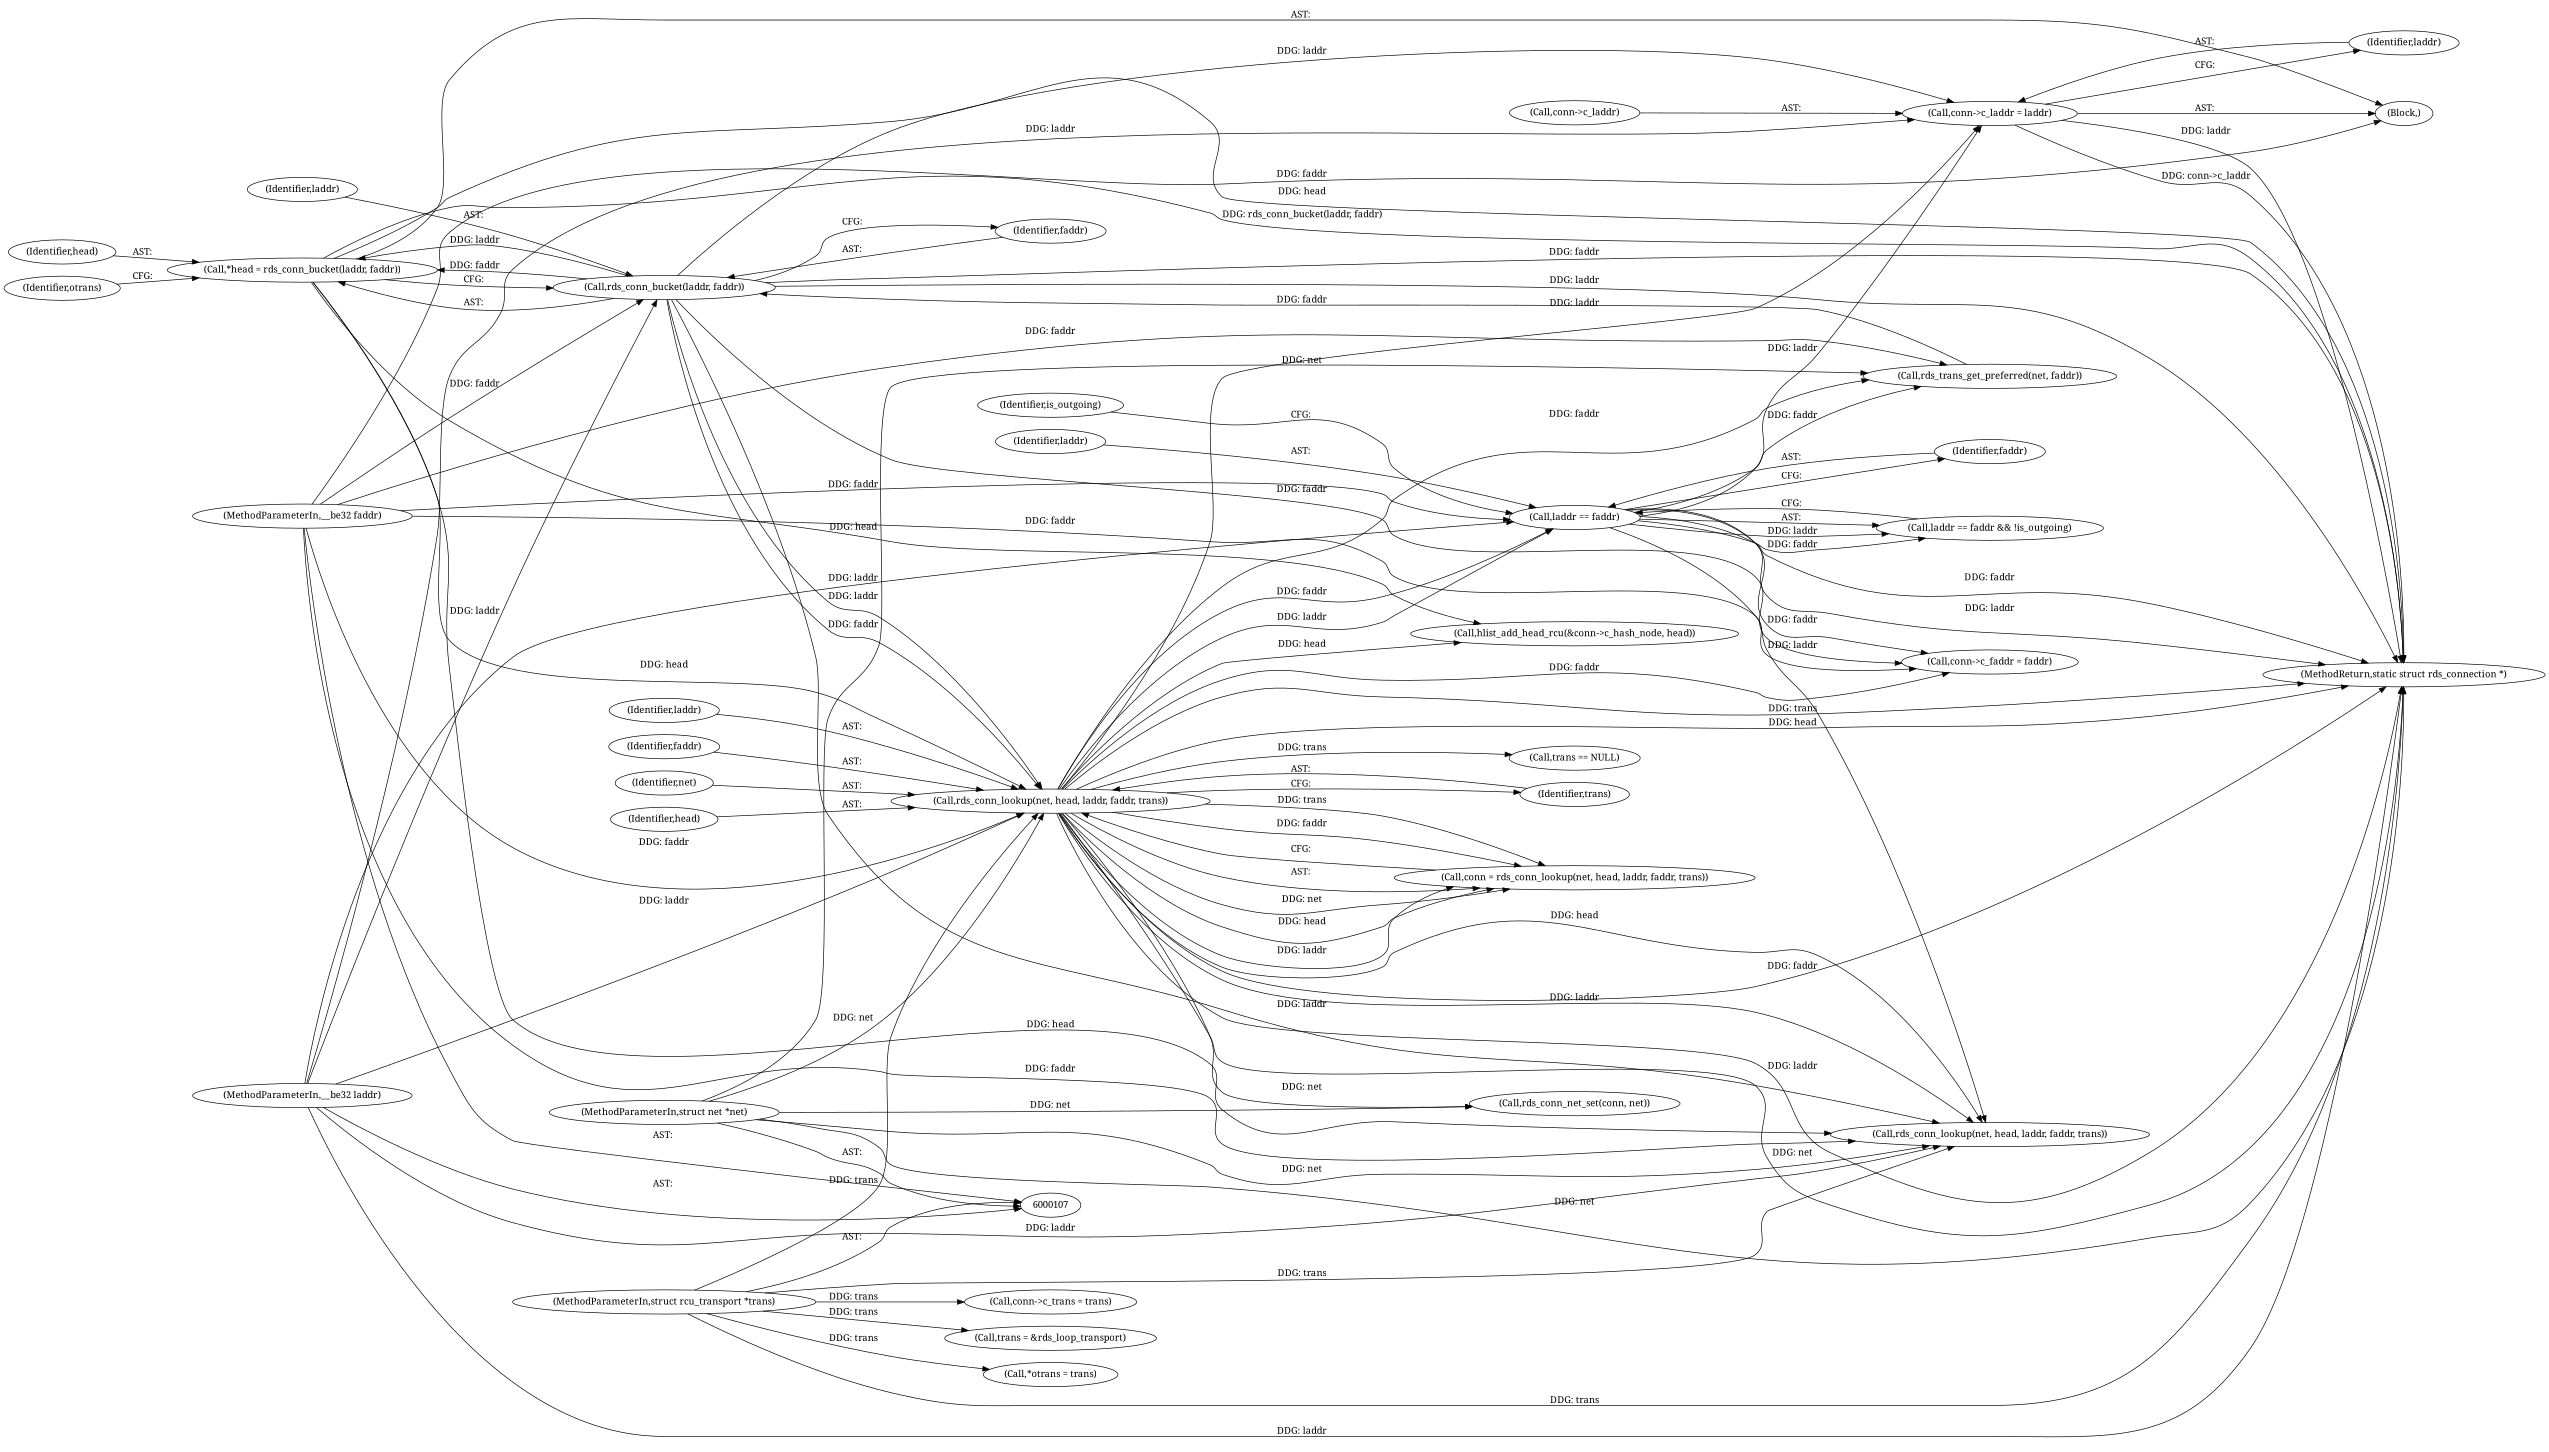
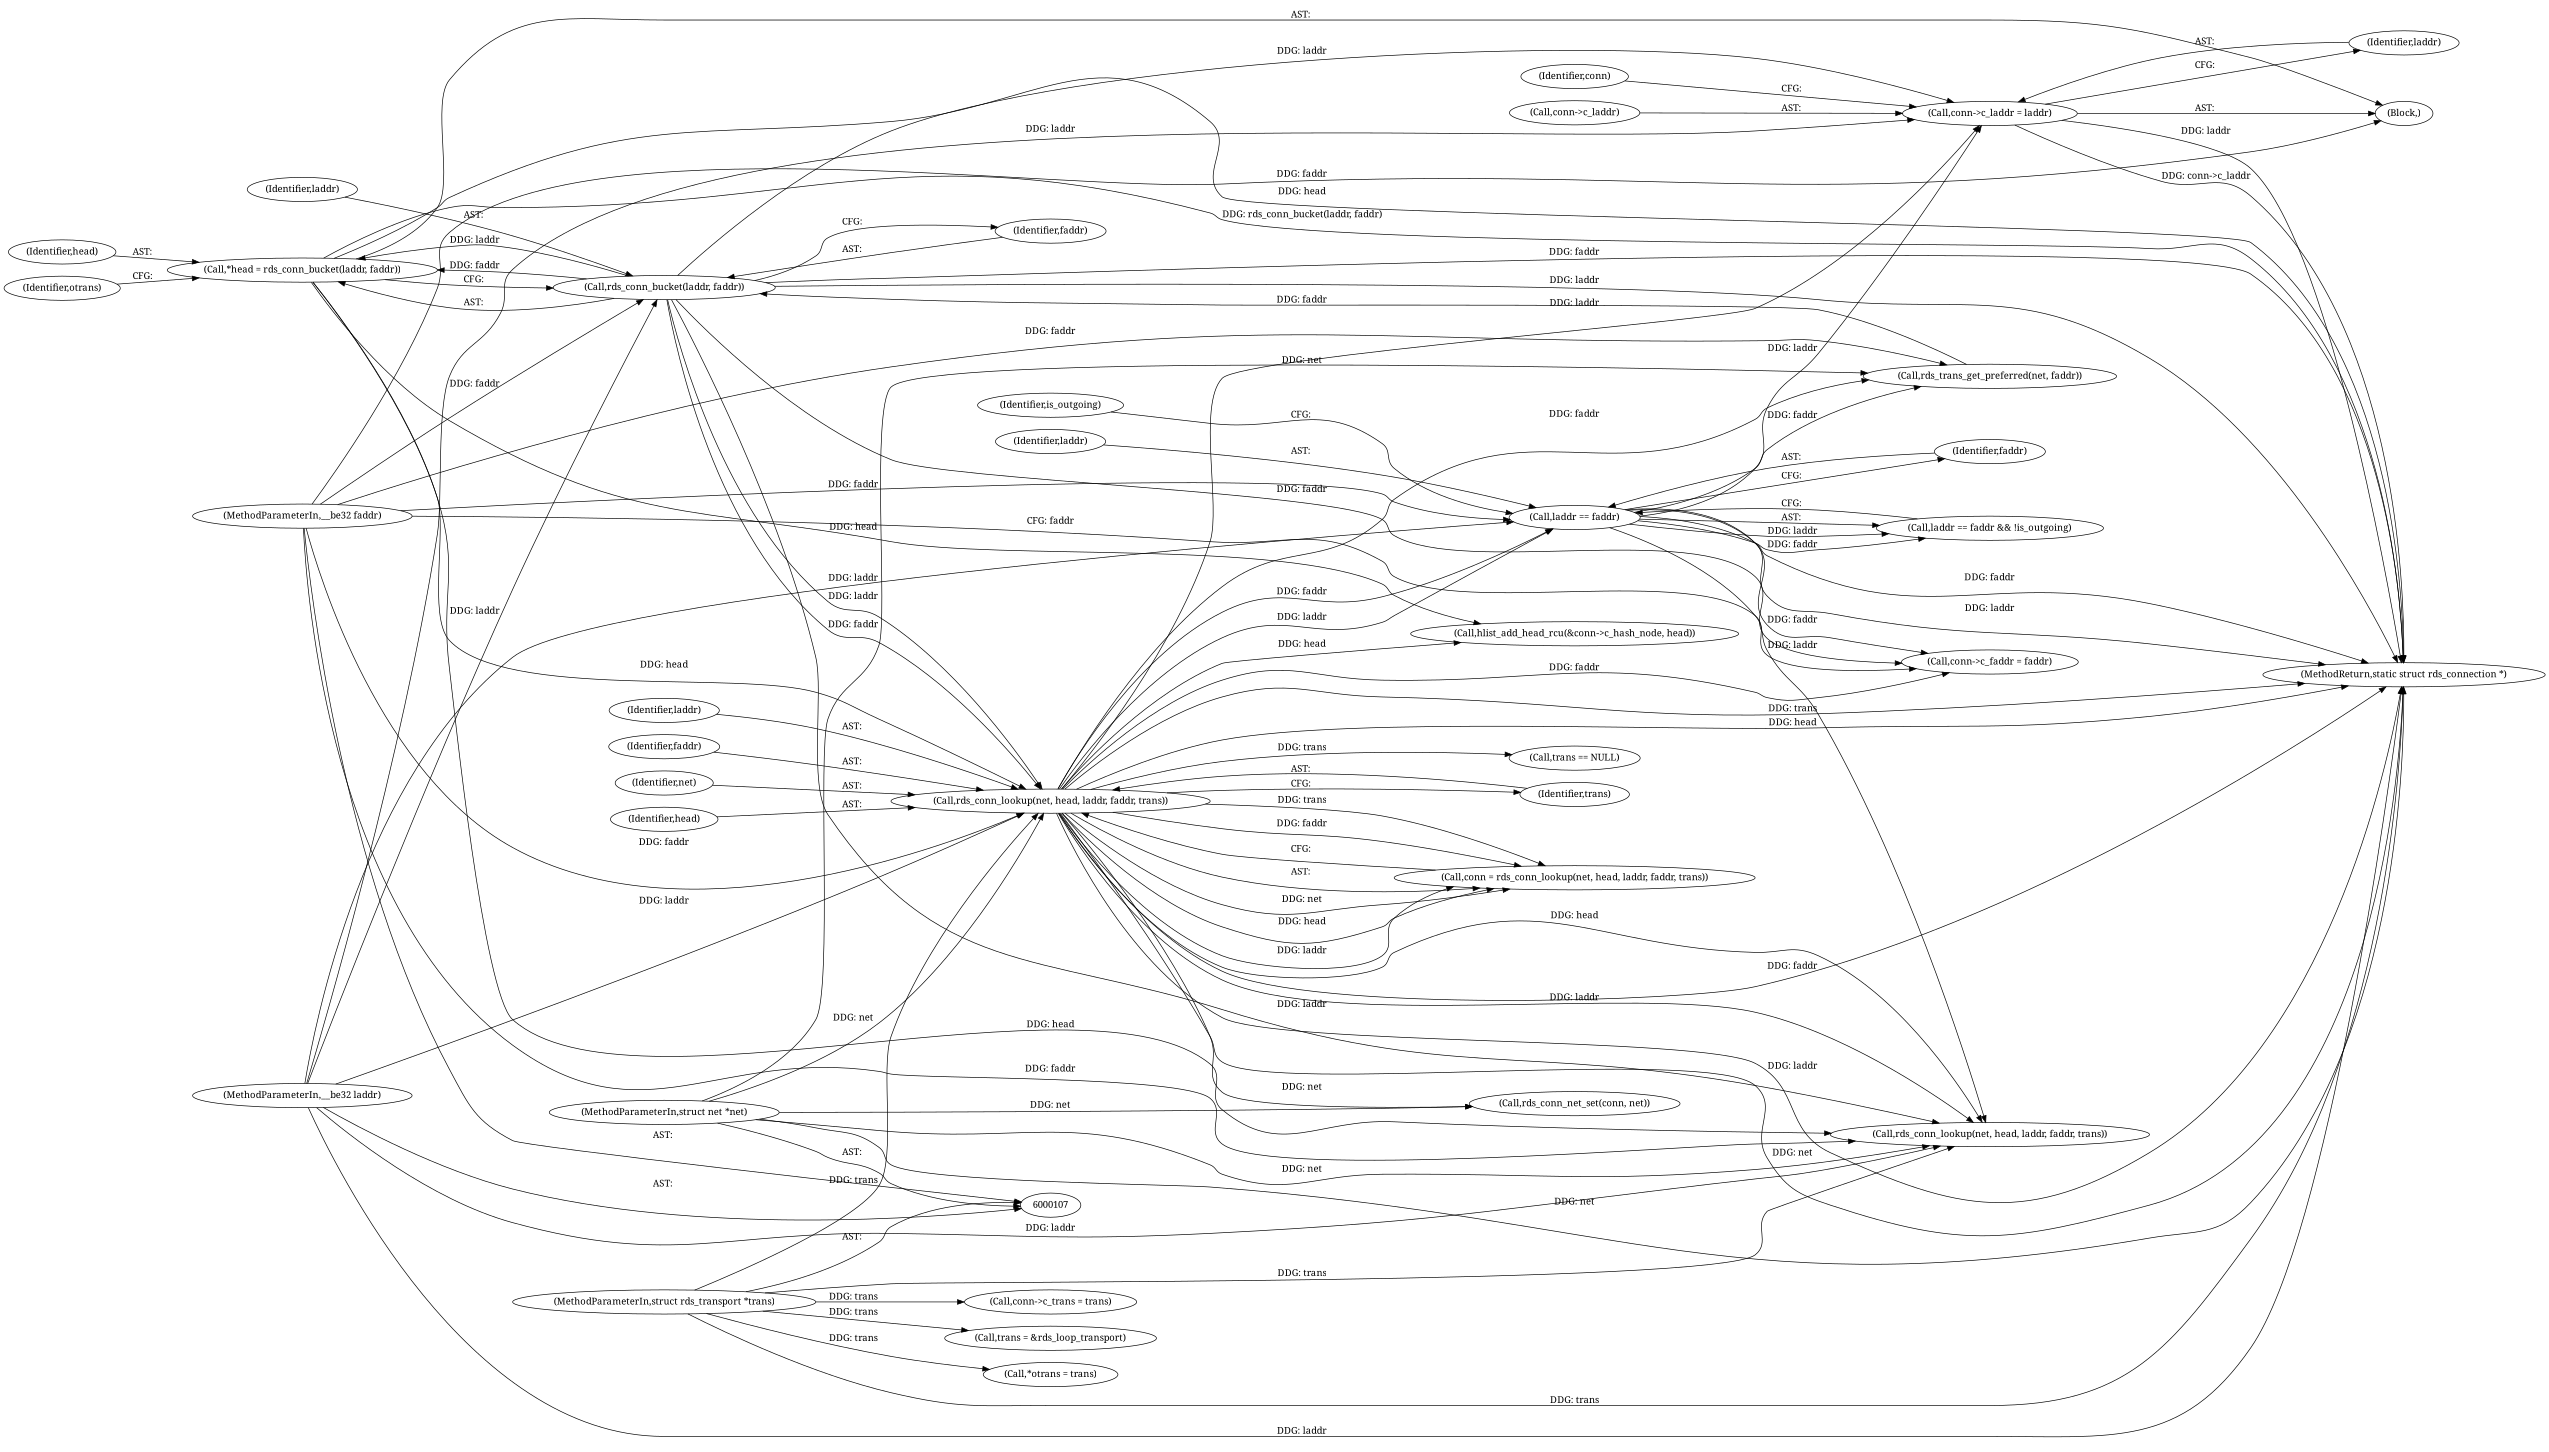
none -> (1575, 76)
(1051, 521) -> (1051, 521)
(664, 1302) -> (664, 1302)
